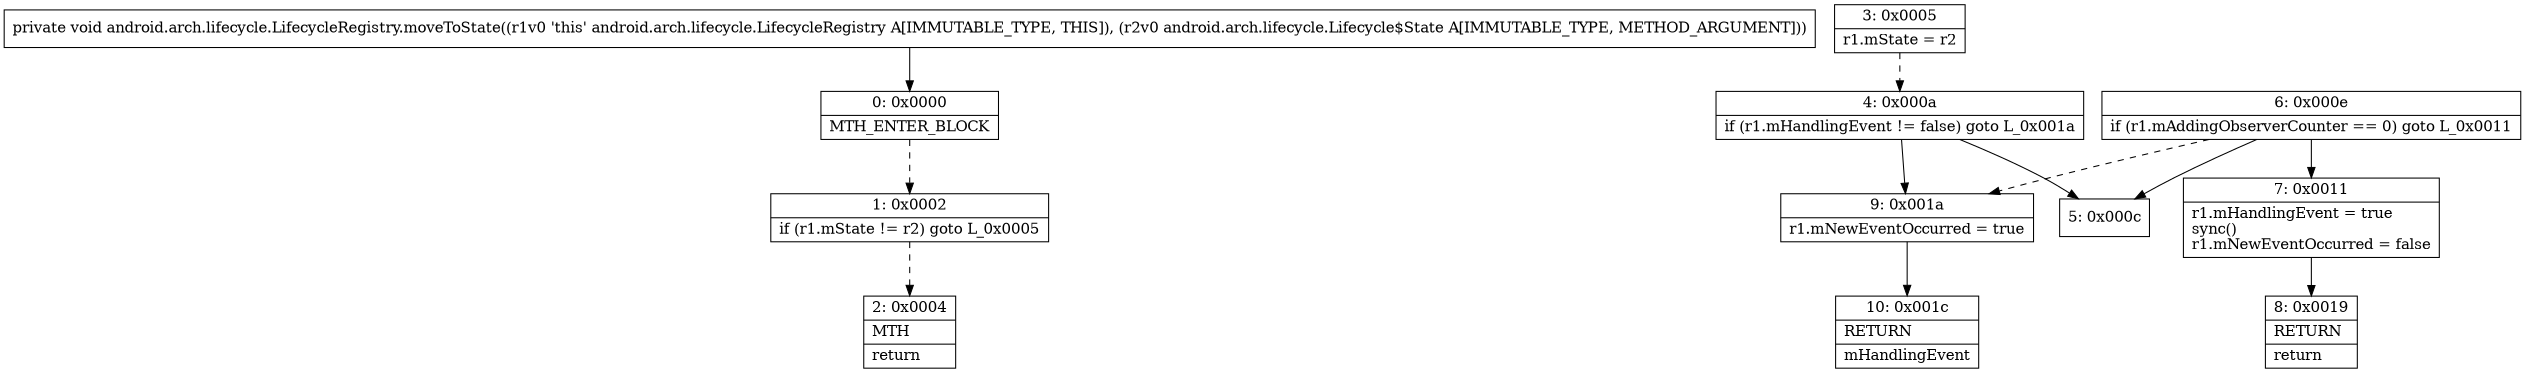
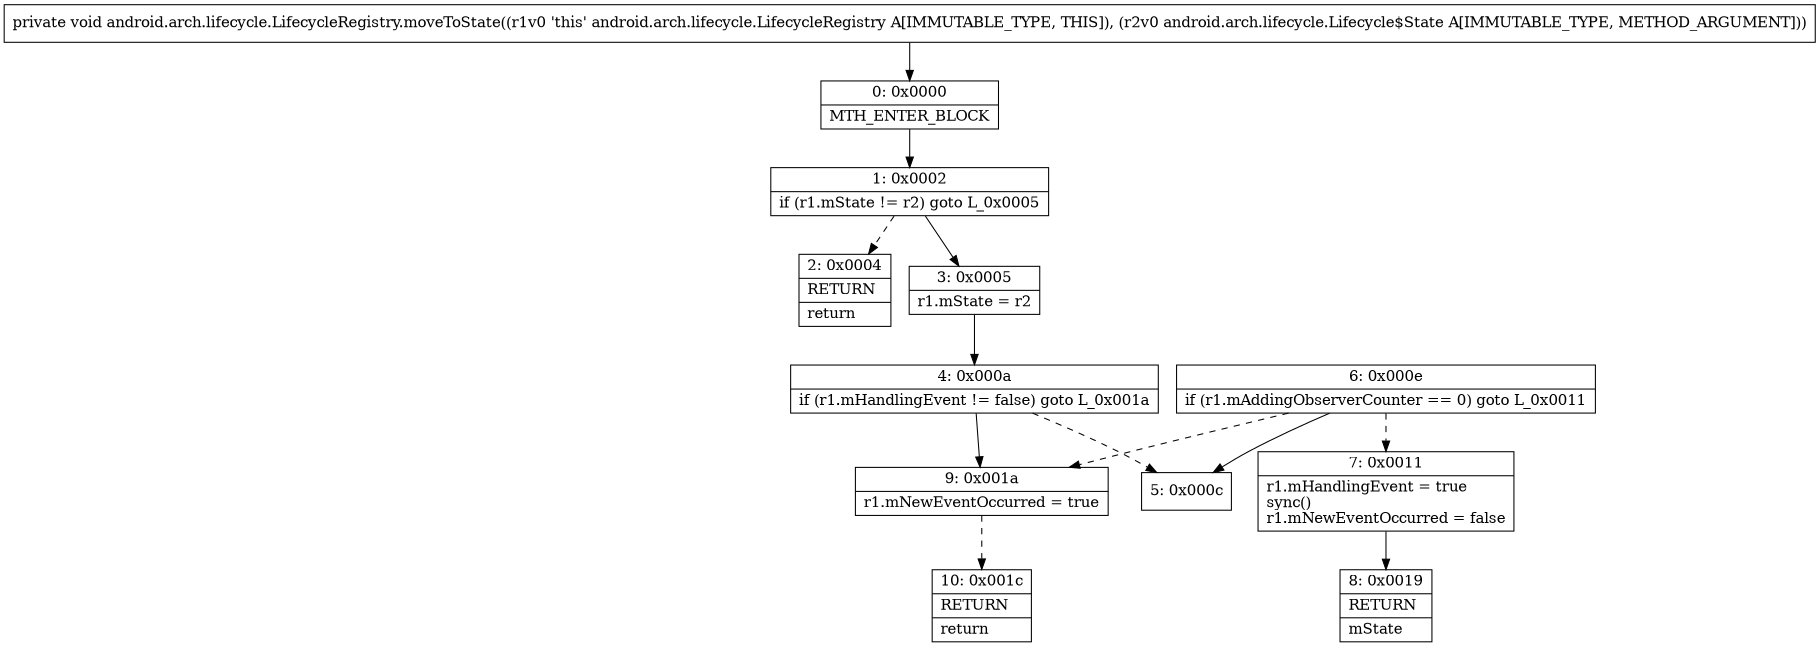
(1900, 67) -> (974, 335)
(2311, 153) -> (1386, 427)
(910, 161) -> (910, 143)
(2016, 164) -> (1091, 438)
none -> (939, 237)
(1907, 263) -> (982, 537)
(891, 332) -> (841, 290)
(1907, 356) -> (965, 629)
(2298, 356) -> (1376, 629)
